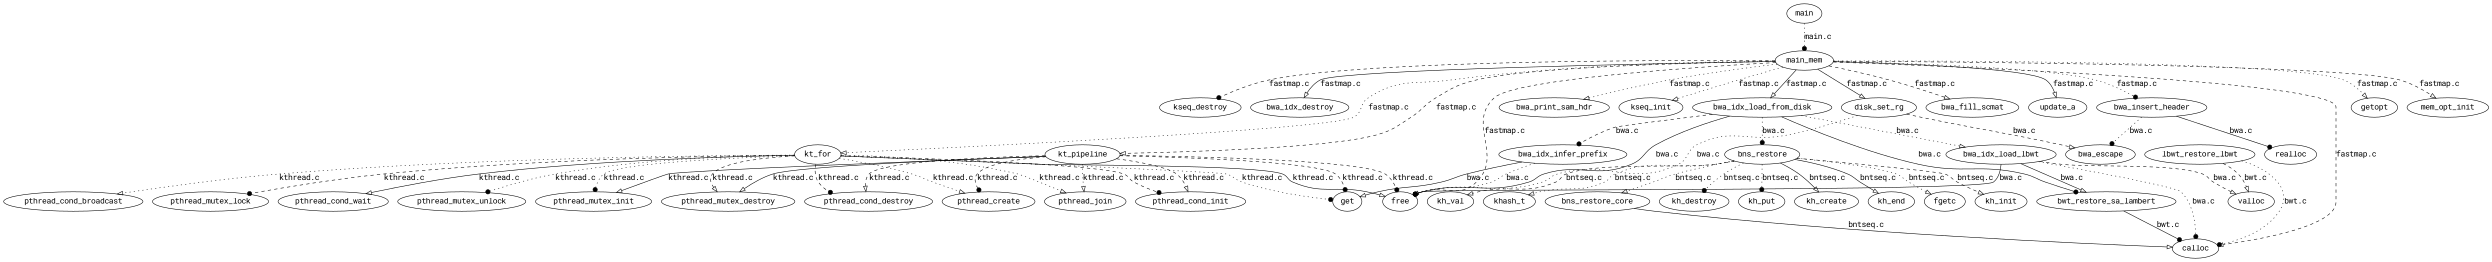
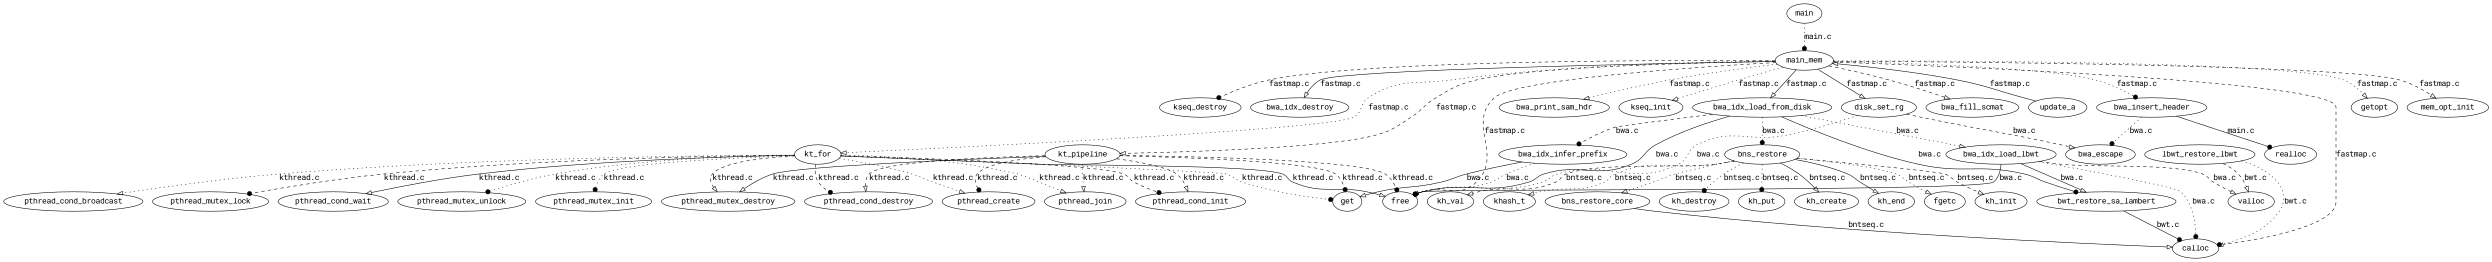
(1948, 66) -> (1938, 76)
(2241, 131) -> (2241, 131)
(800, 166) -> none
